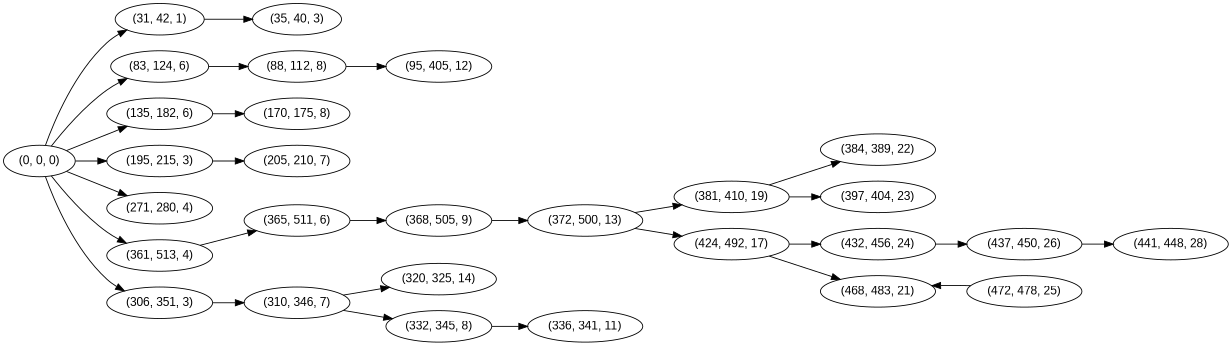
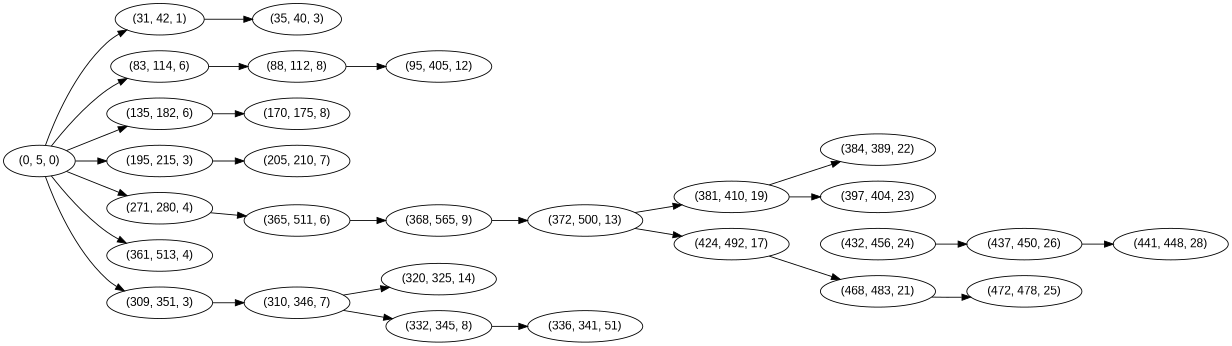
(160, 66) -> (160, 66)
(39, 161) -> (39, 161)
(439, 220) -> (439, 220)
(224, 239) -> (224, 214)
(800, 244) -> none
(956, 285) -> (947, 297)
(160, 303) -> (160, 303)
(585, 326) -> (585, 326)
